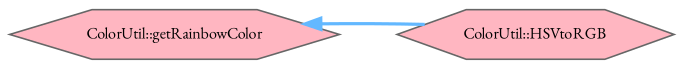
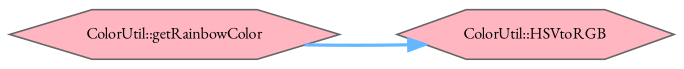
(373, 24) -> (357, 45)
